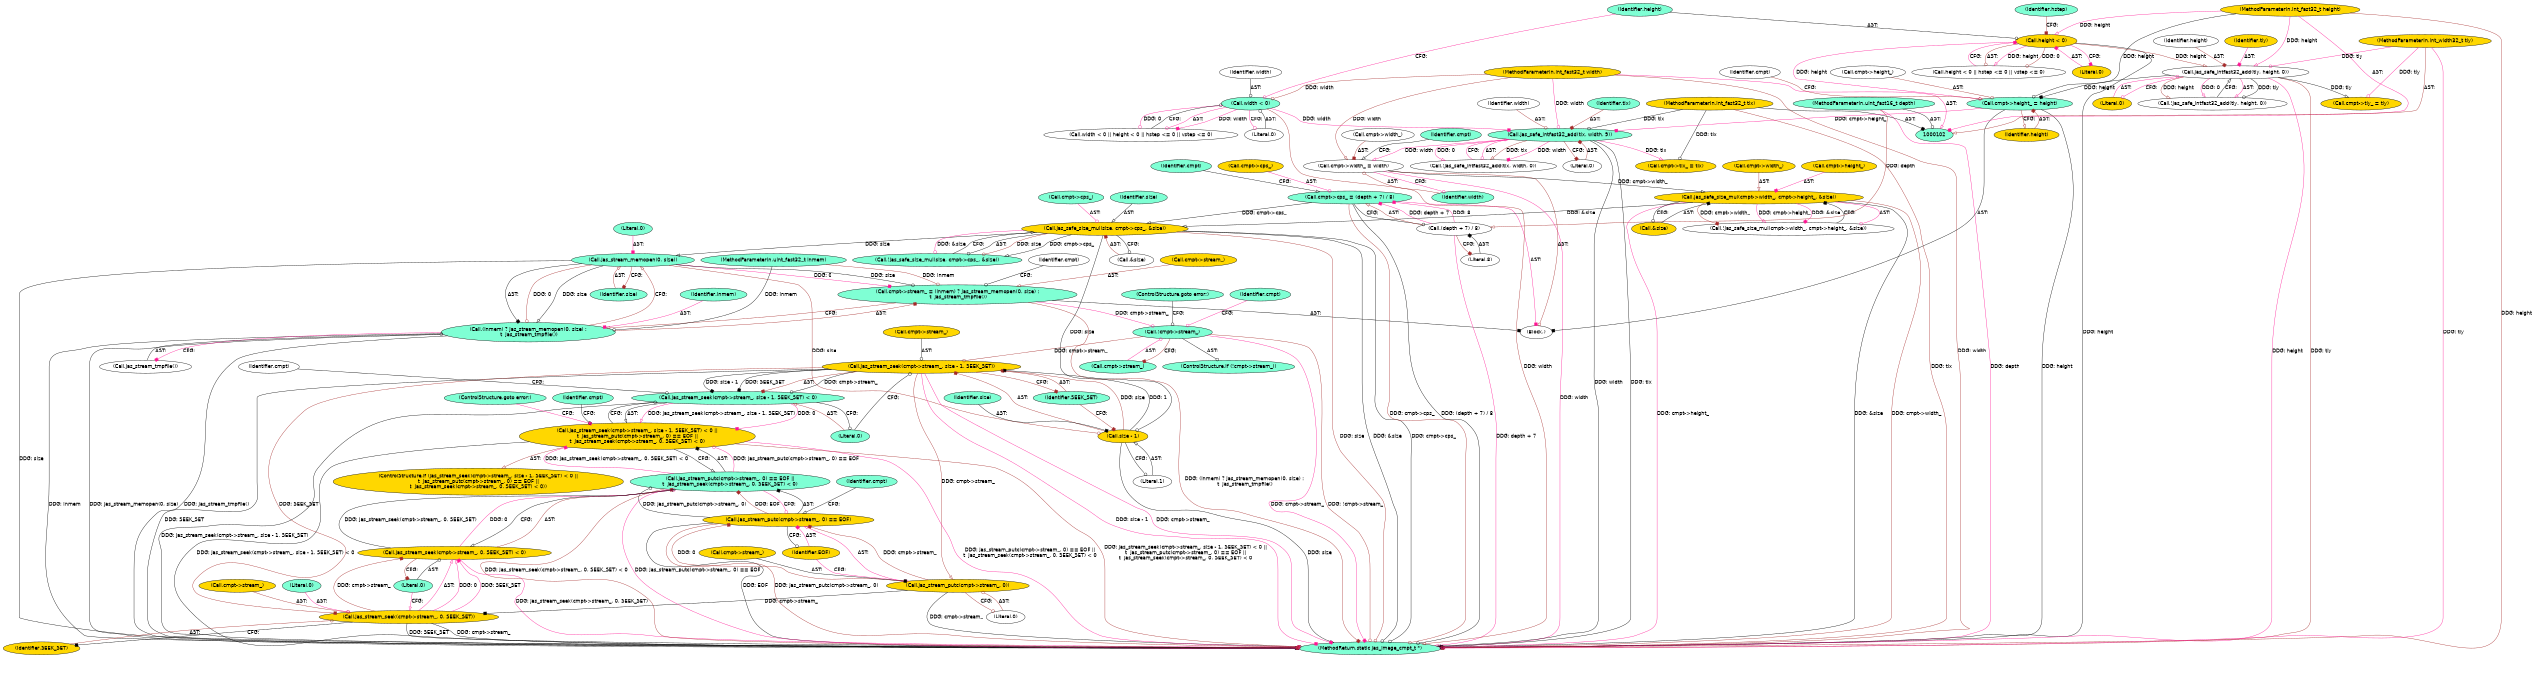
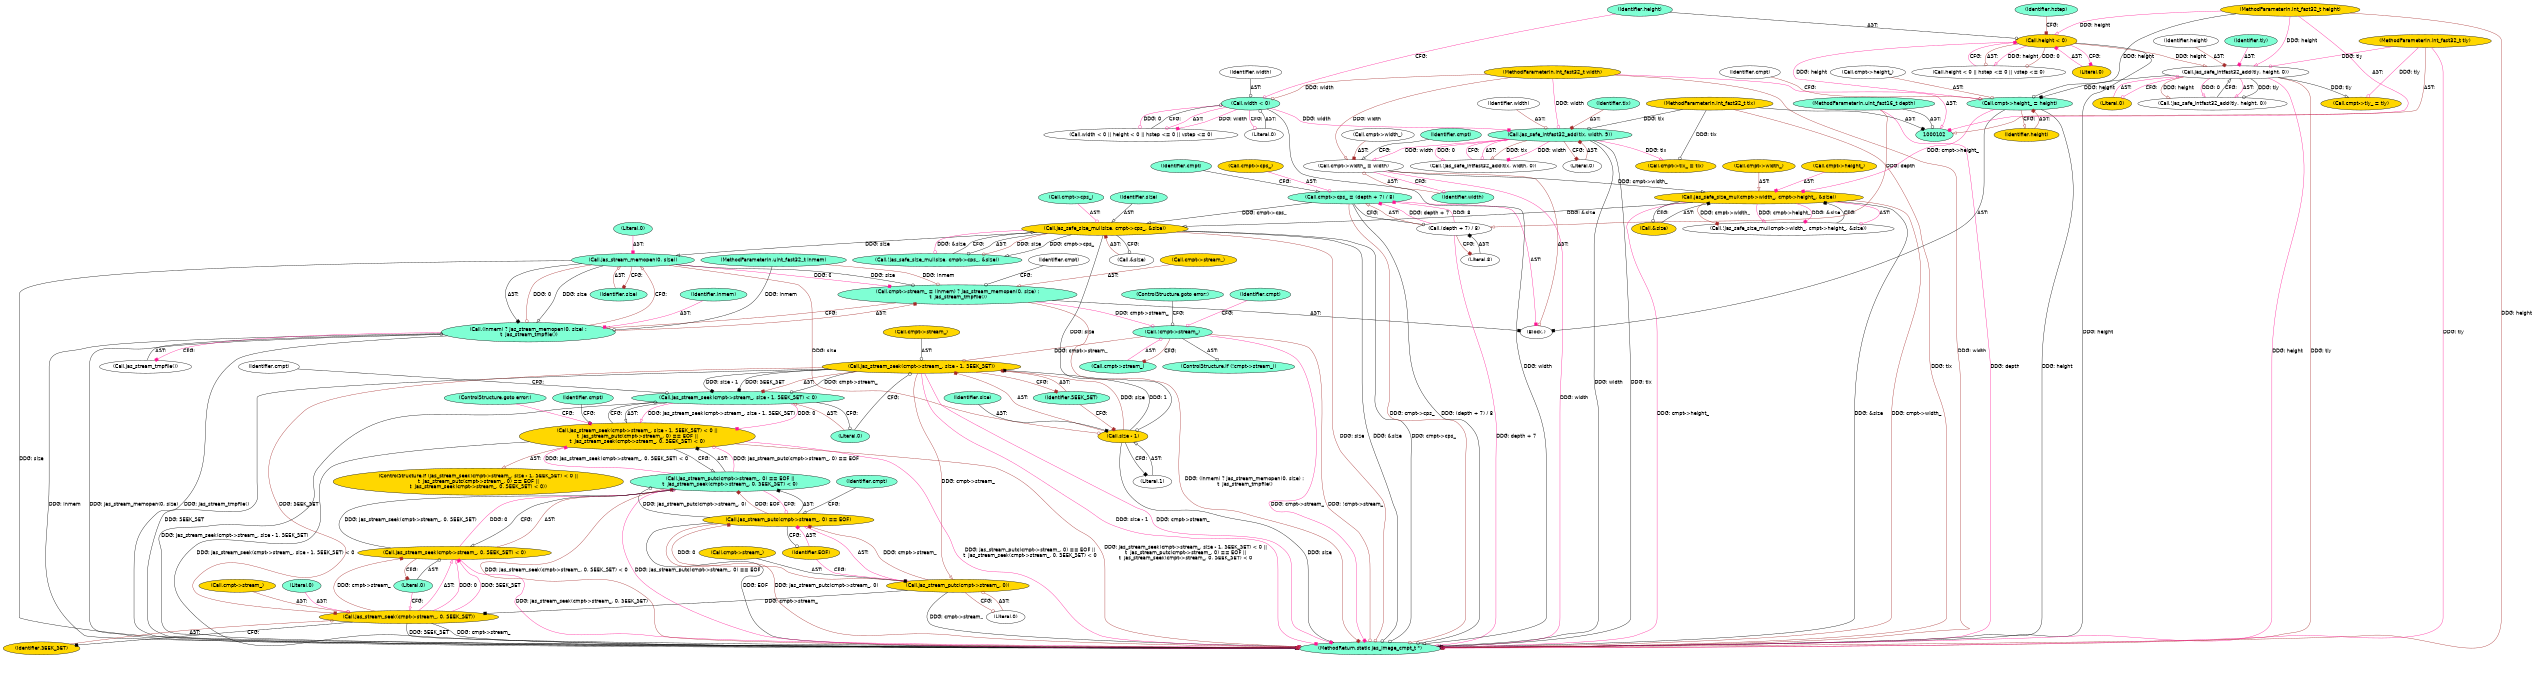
(2251, 41) -> (2251, 41)
(2425, 41) -> (2425, 41)
(1800, 119) -> (1906, 159)
(1517, 326) -> (1517, 326)
(1133, 459) -> (1133, 459)
